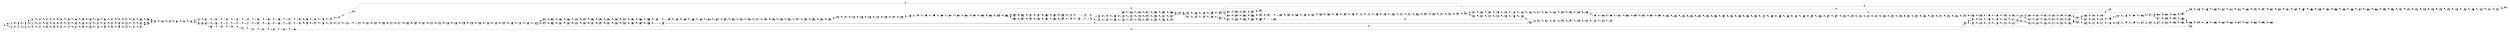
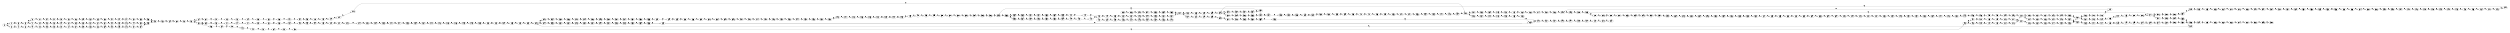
(1094, 20) -> (1095, 18)
